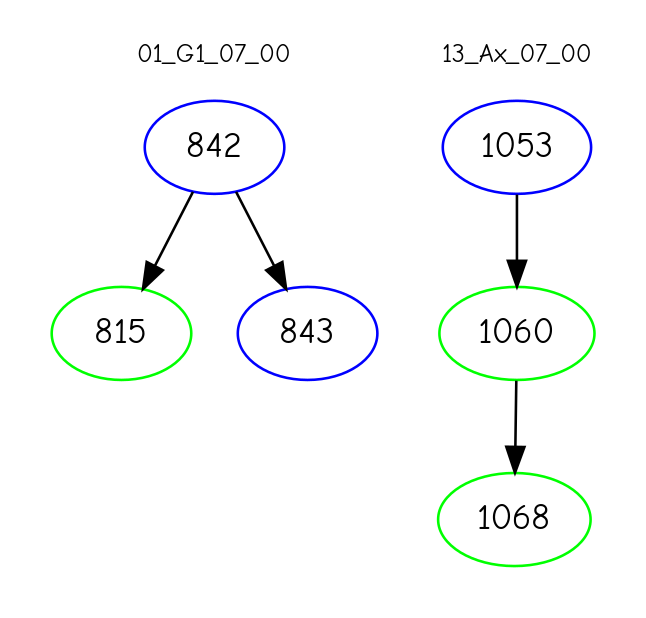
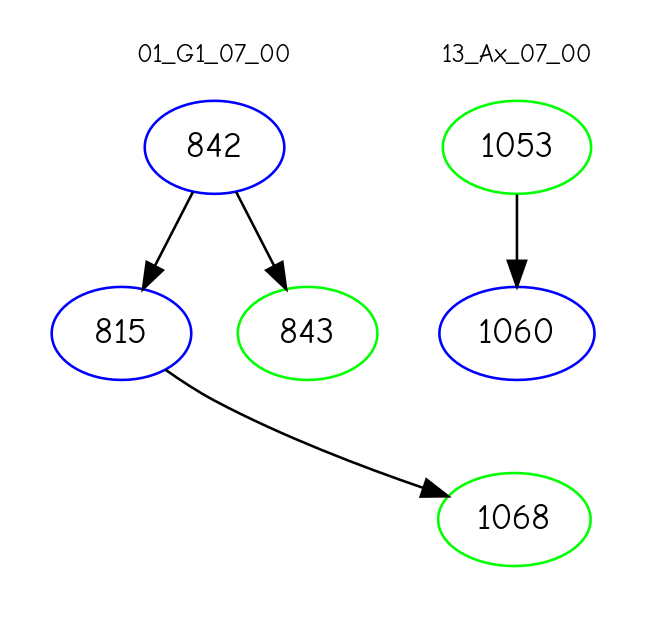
(517, 147) -> (517, 147)
(121, 333) -> (121, 333)
(308, 333) -> (308, 333)
(517, 333) -> (517, 333)
(516, 414) -> (291, 437)
